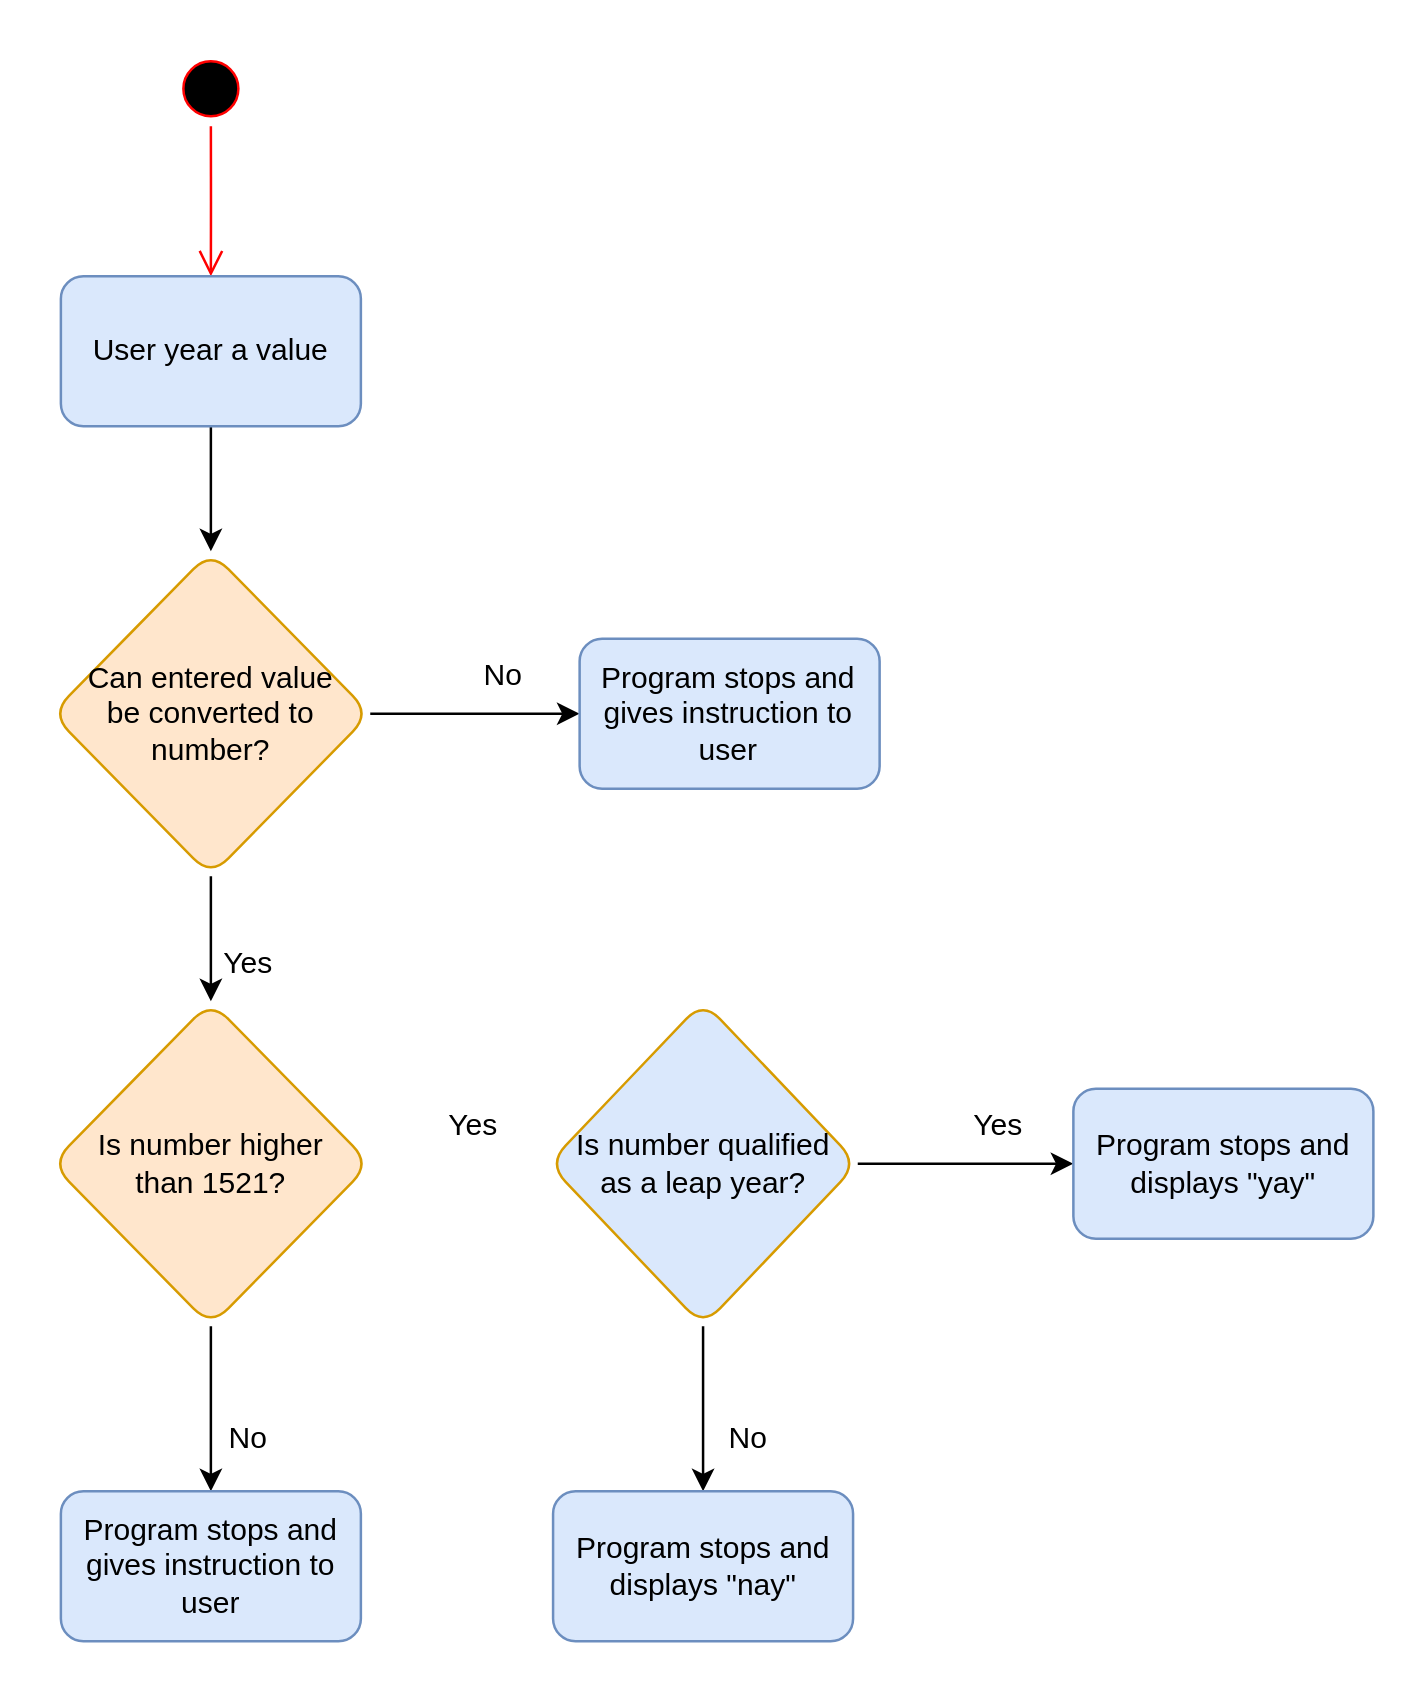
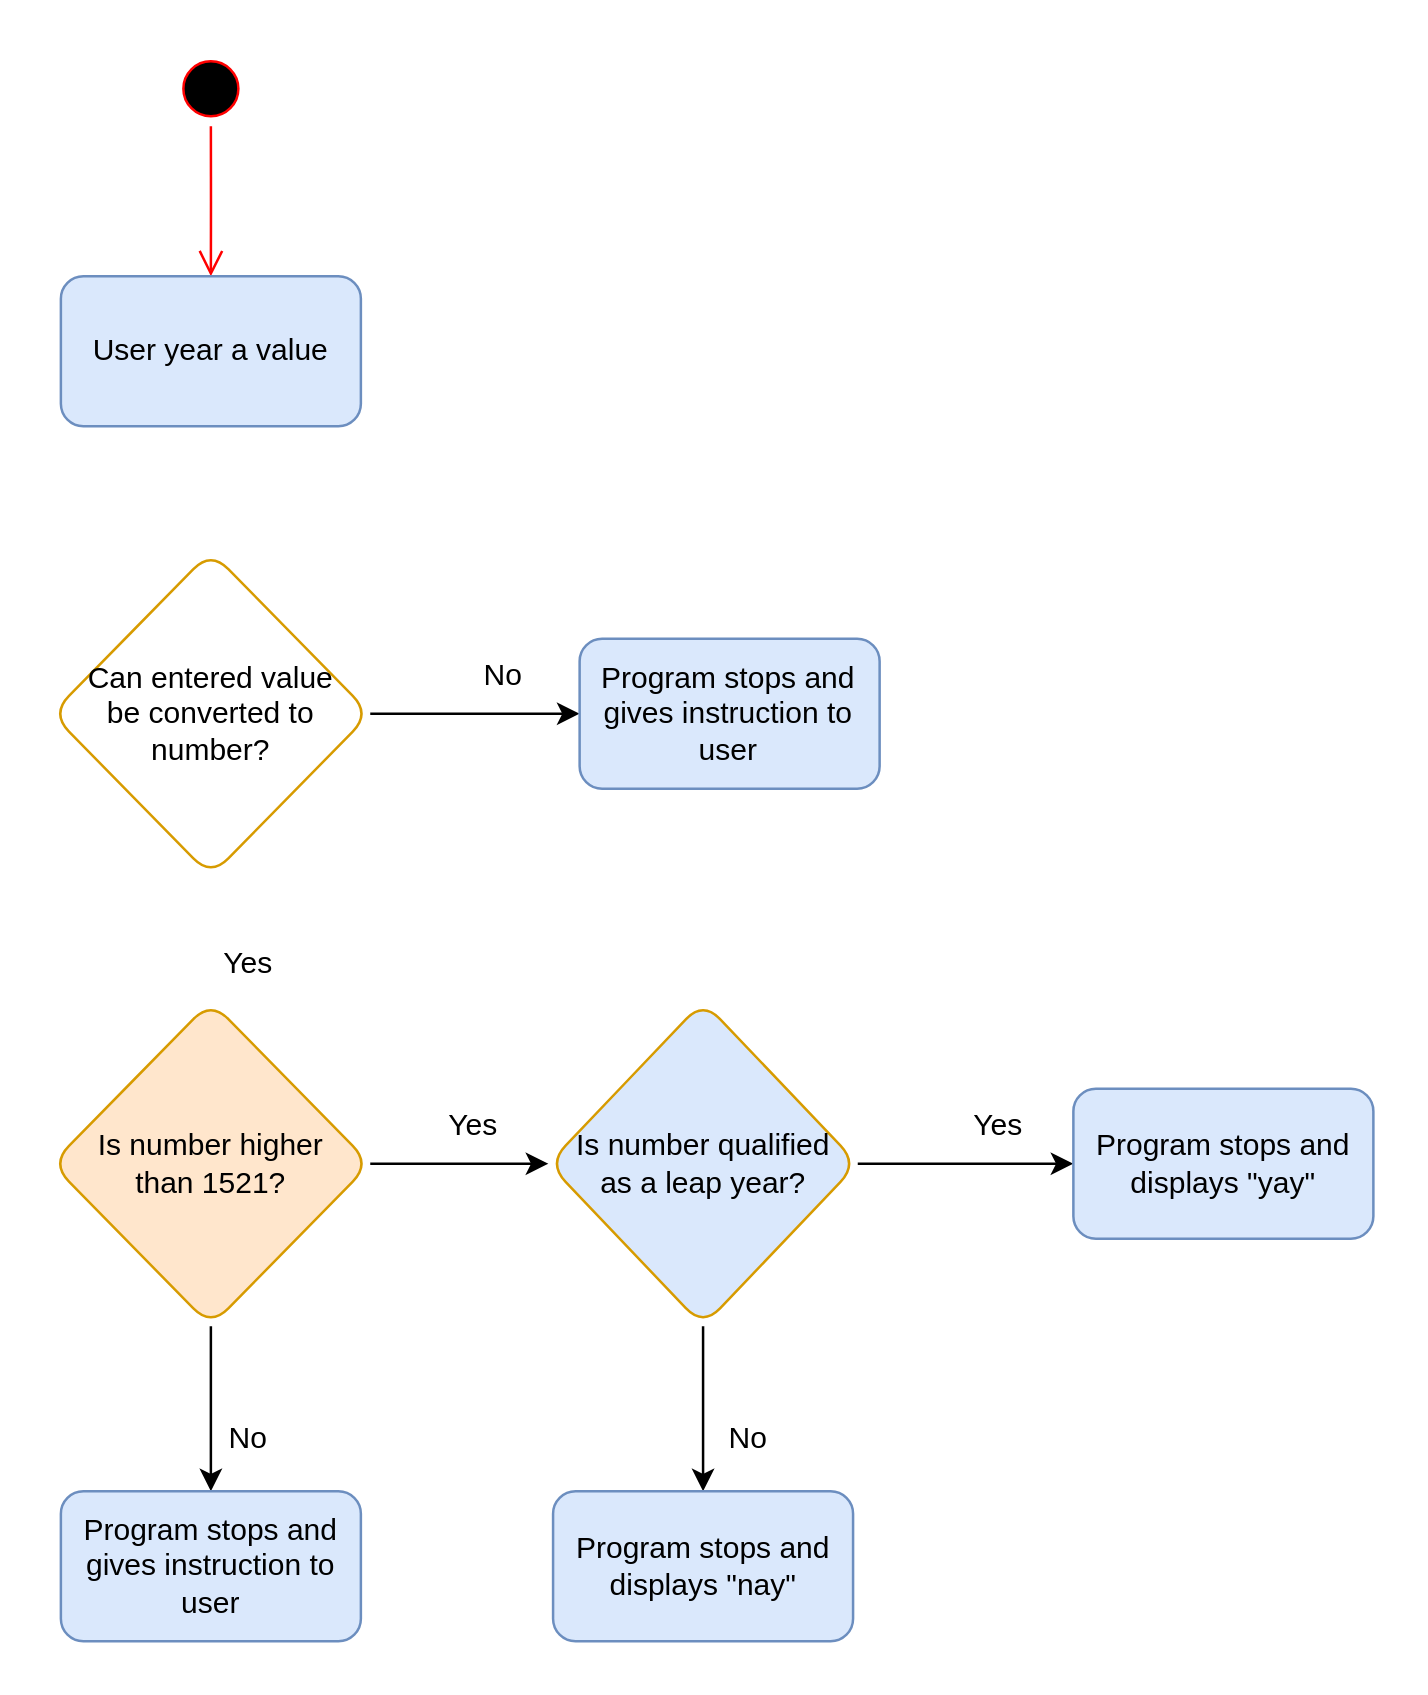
(211, 480) -> none
(211, 714) -> (211, 714)
(211, 930) -> none
none -> (451, 1164)
